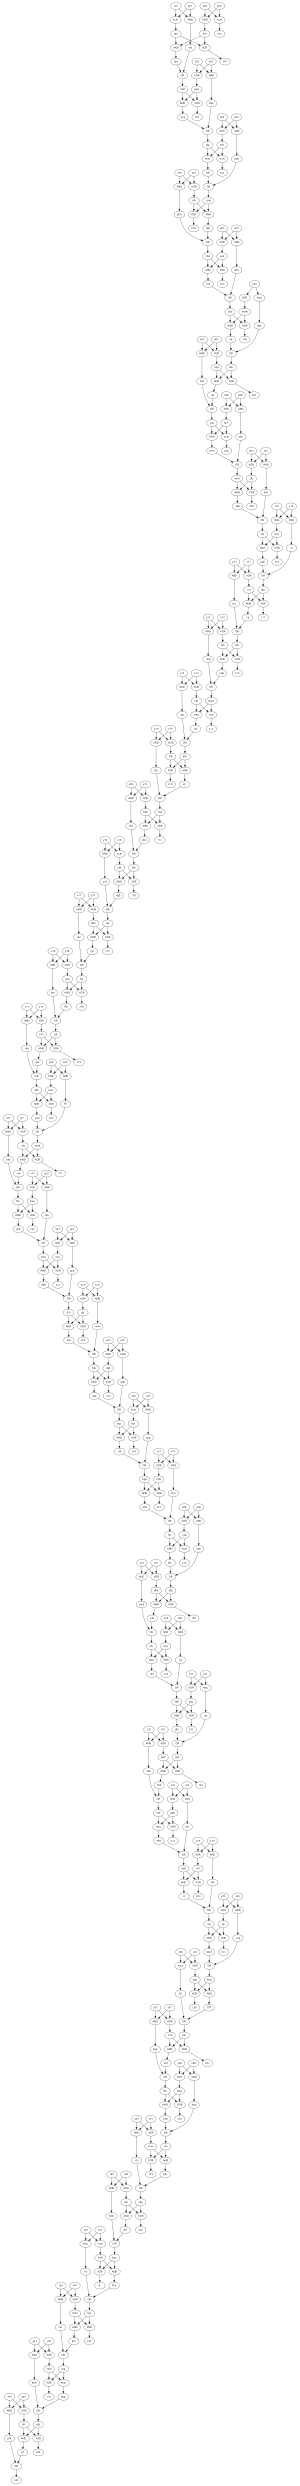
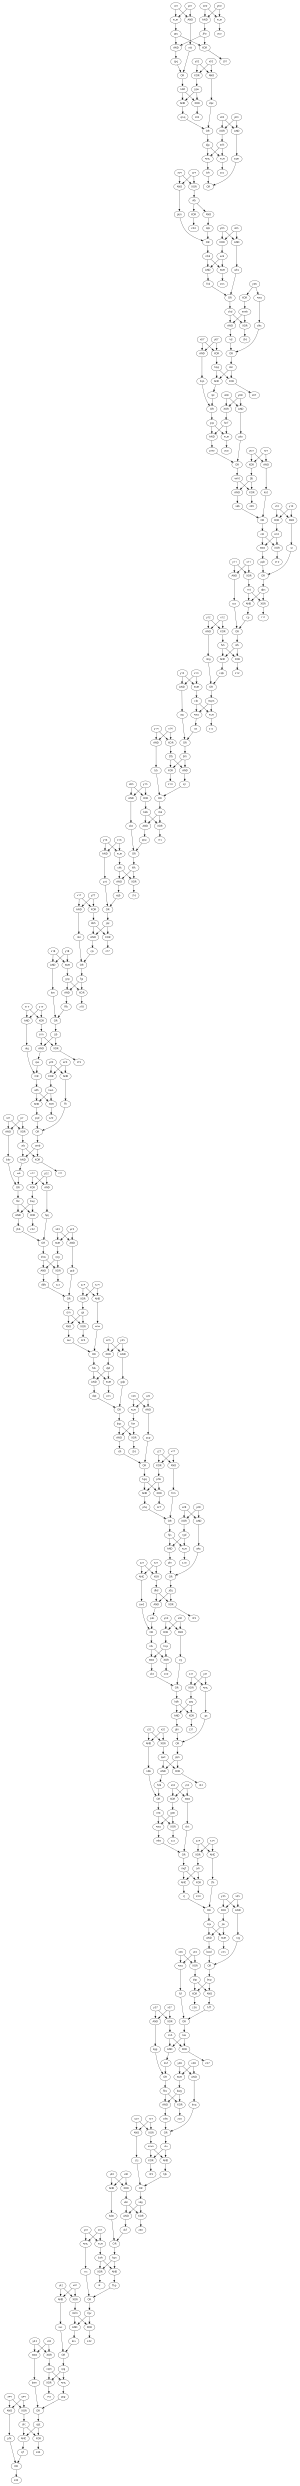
(208, 201) -> none
